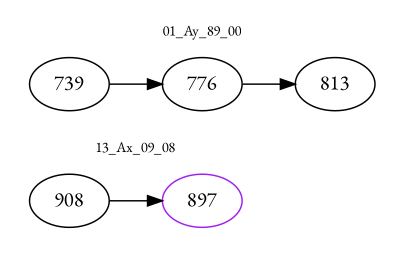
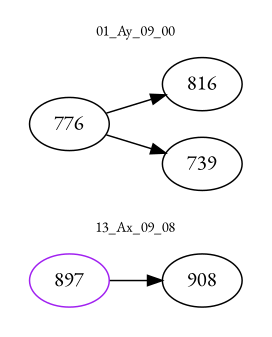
(202, 32) -> (136, 32)
(129, 84) -> (129, 142)
(335, 84) -> (202, 84)
(129, 201) -> (129, 281)
